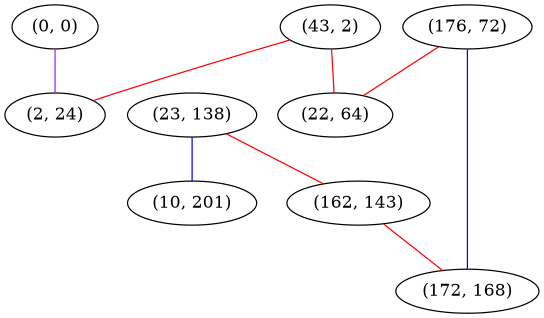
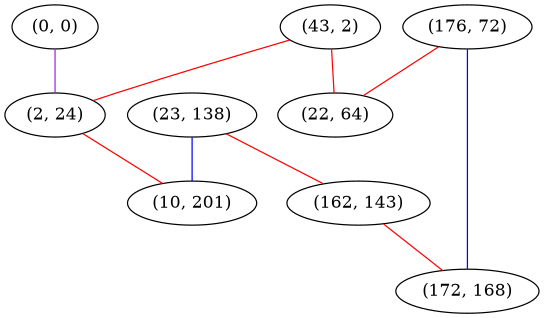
none -> (123, 158)
